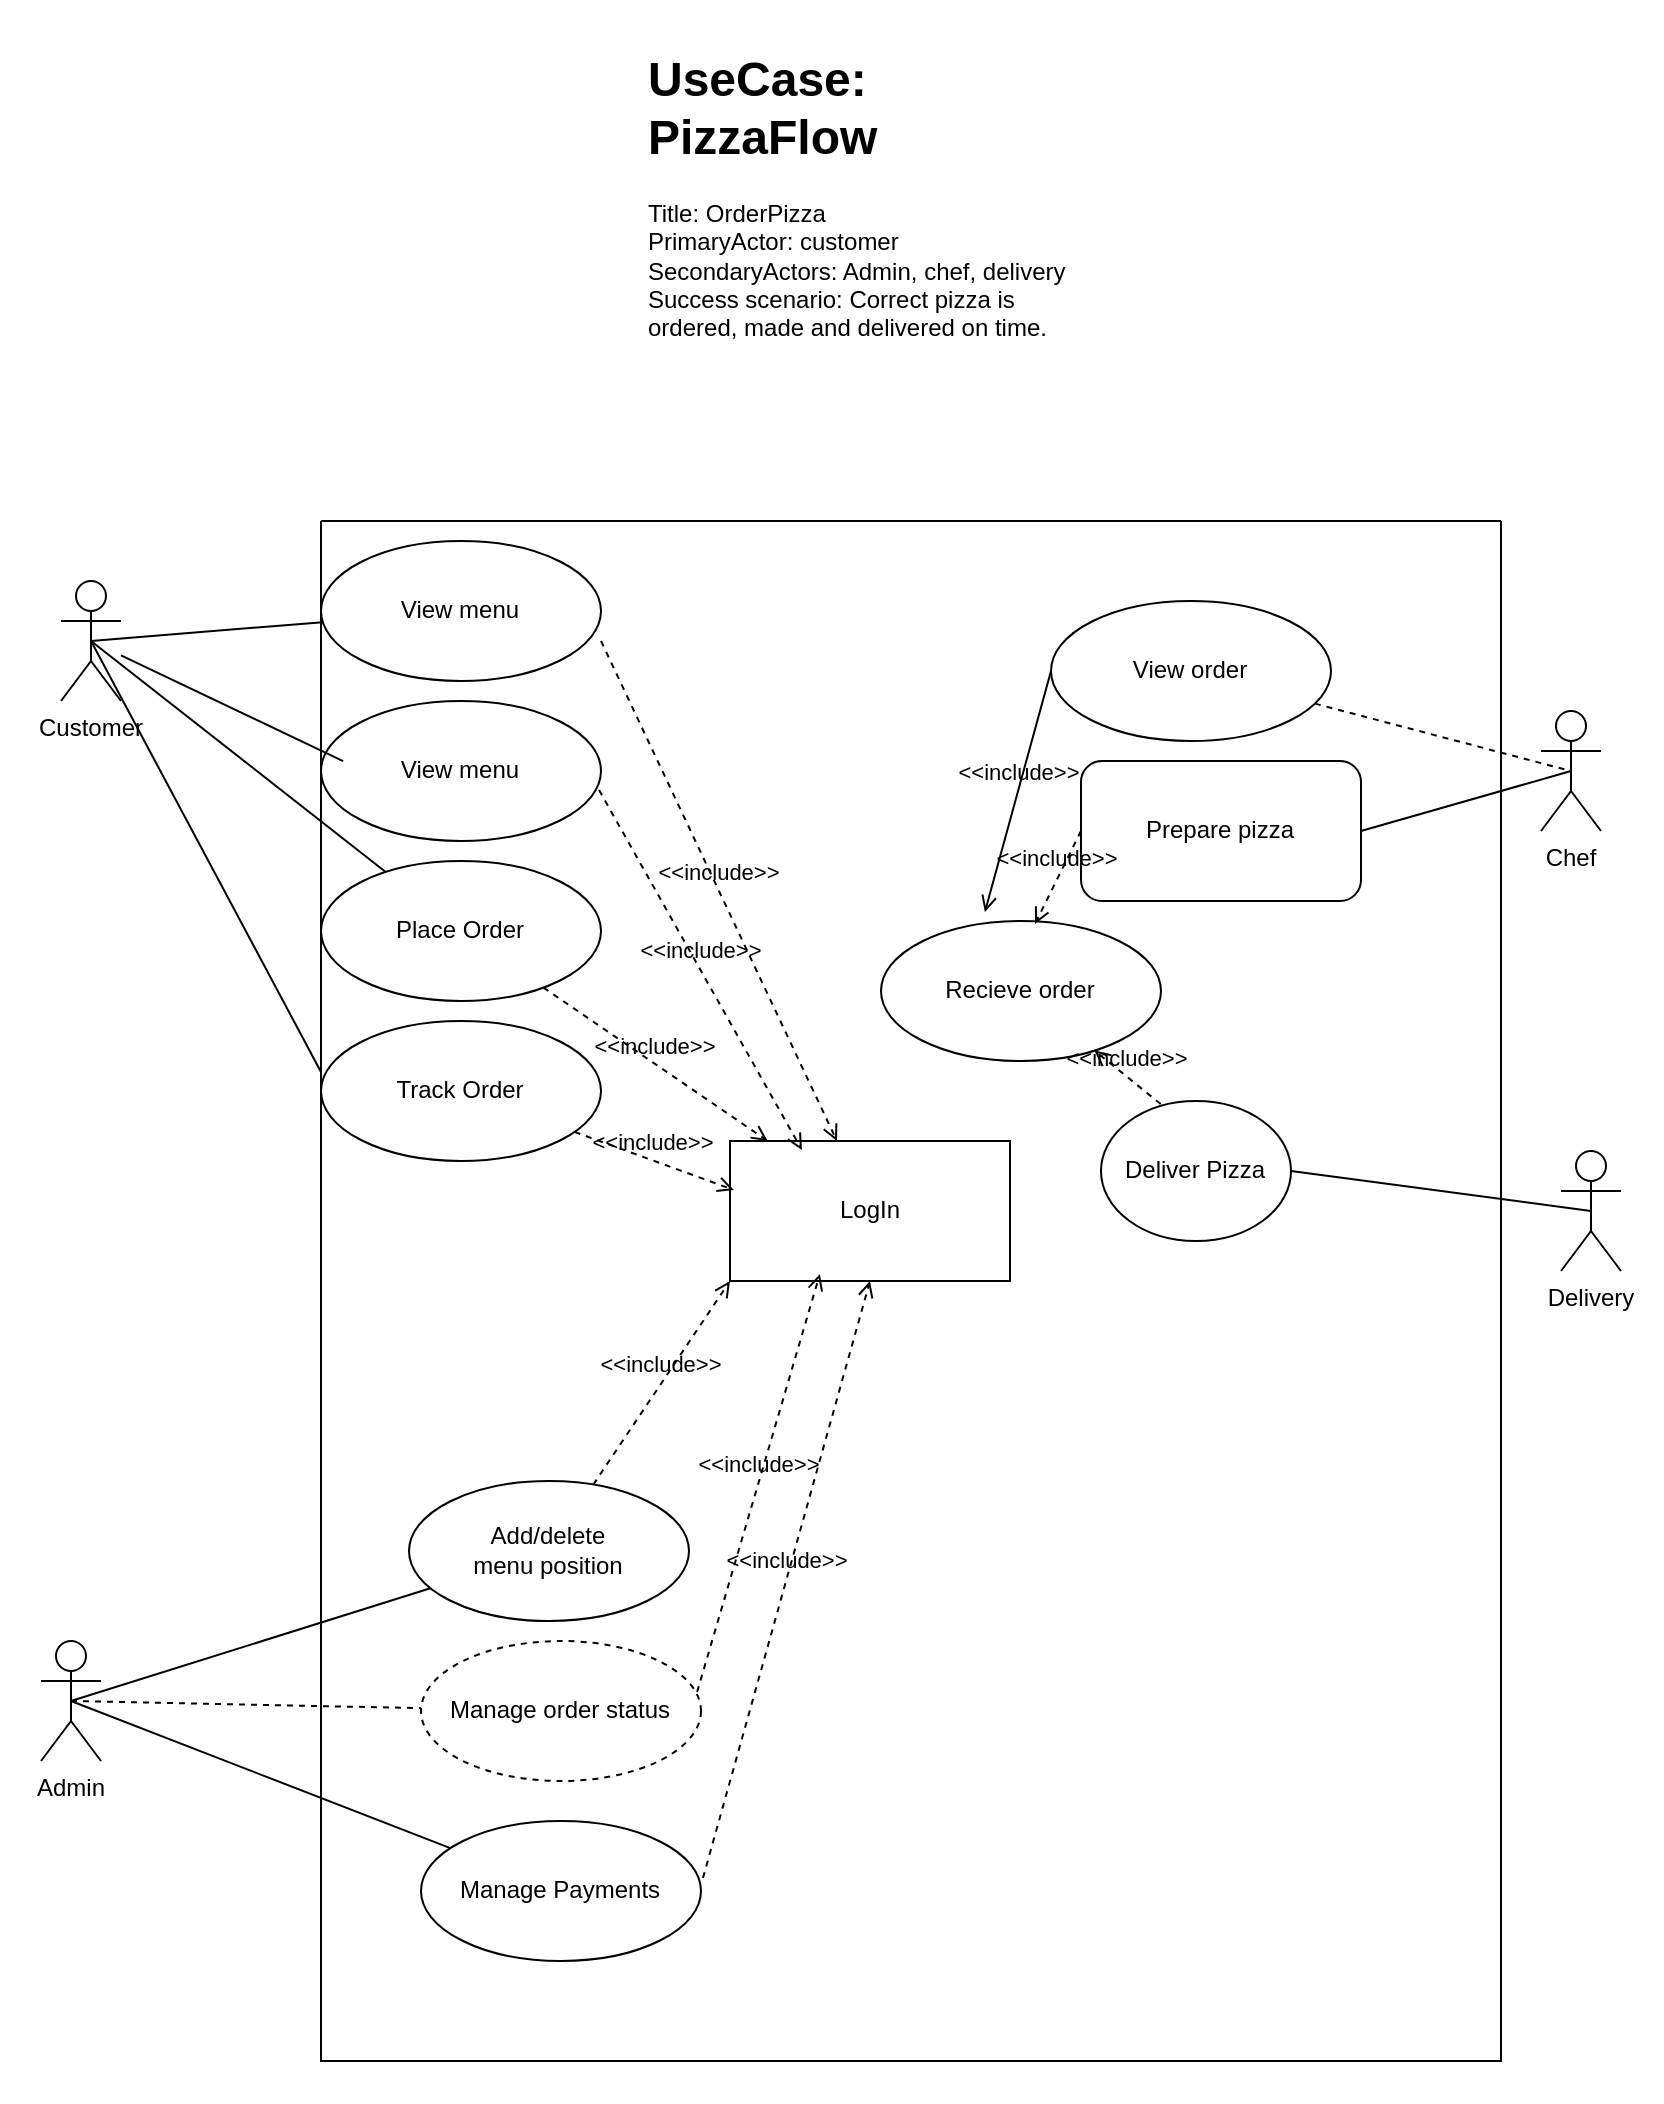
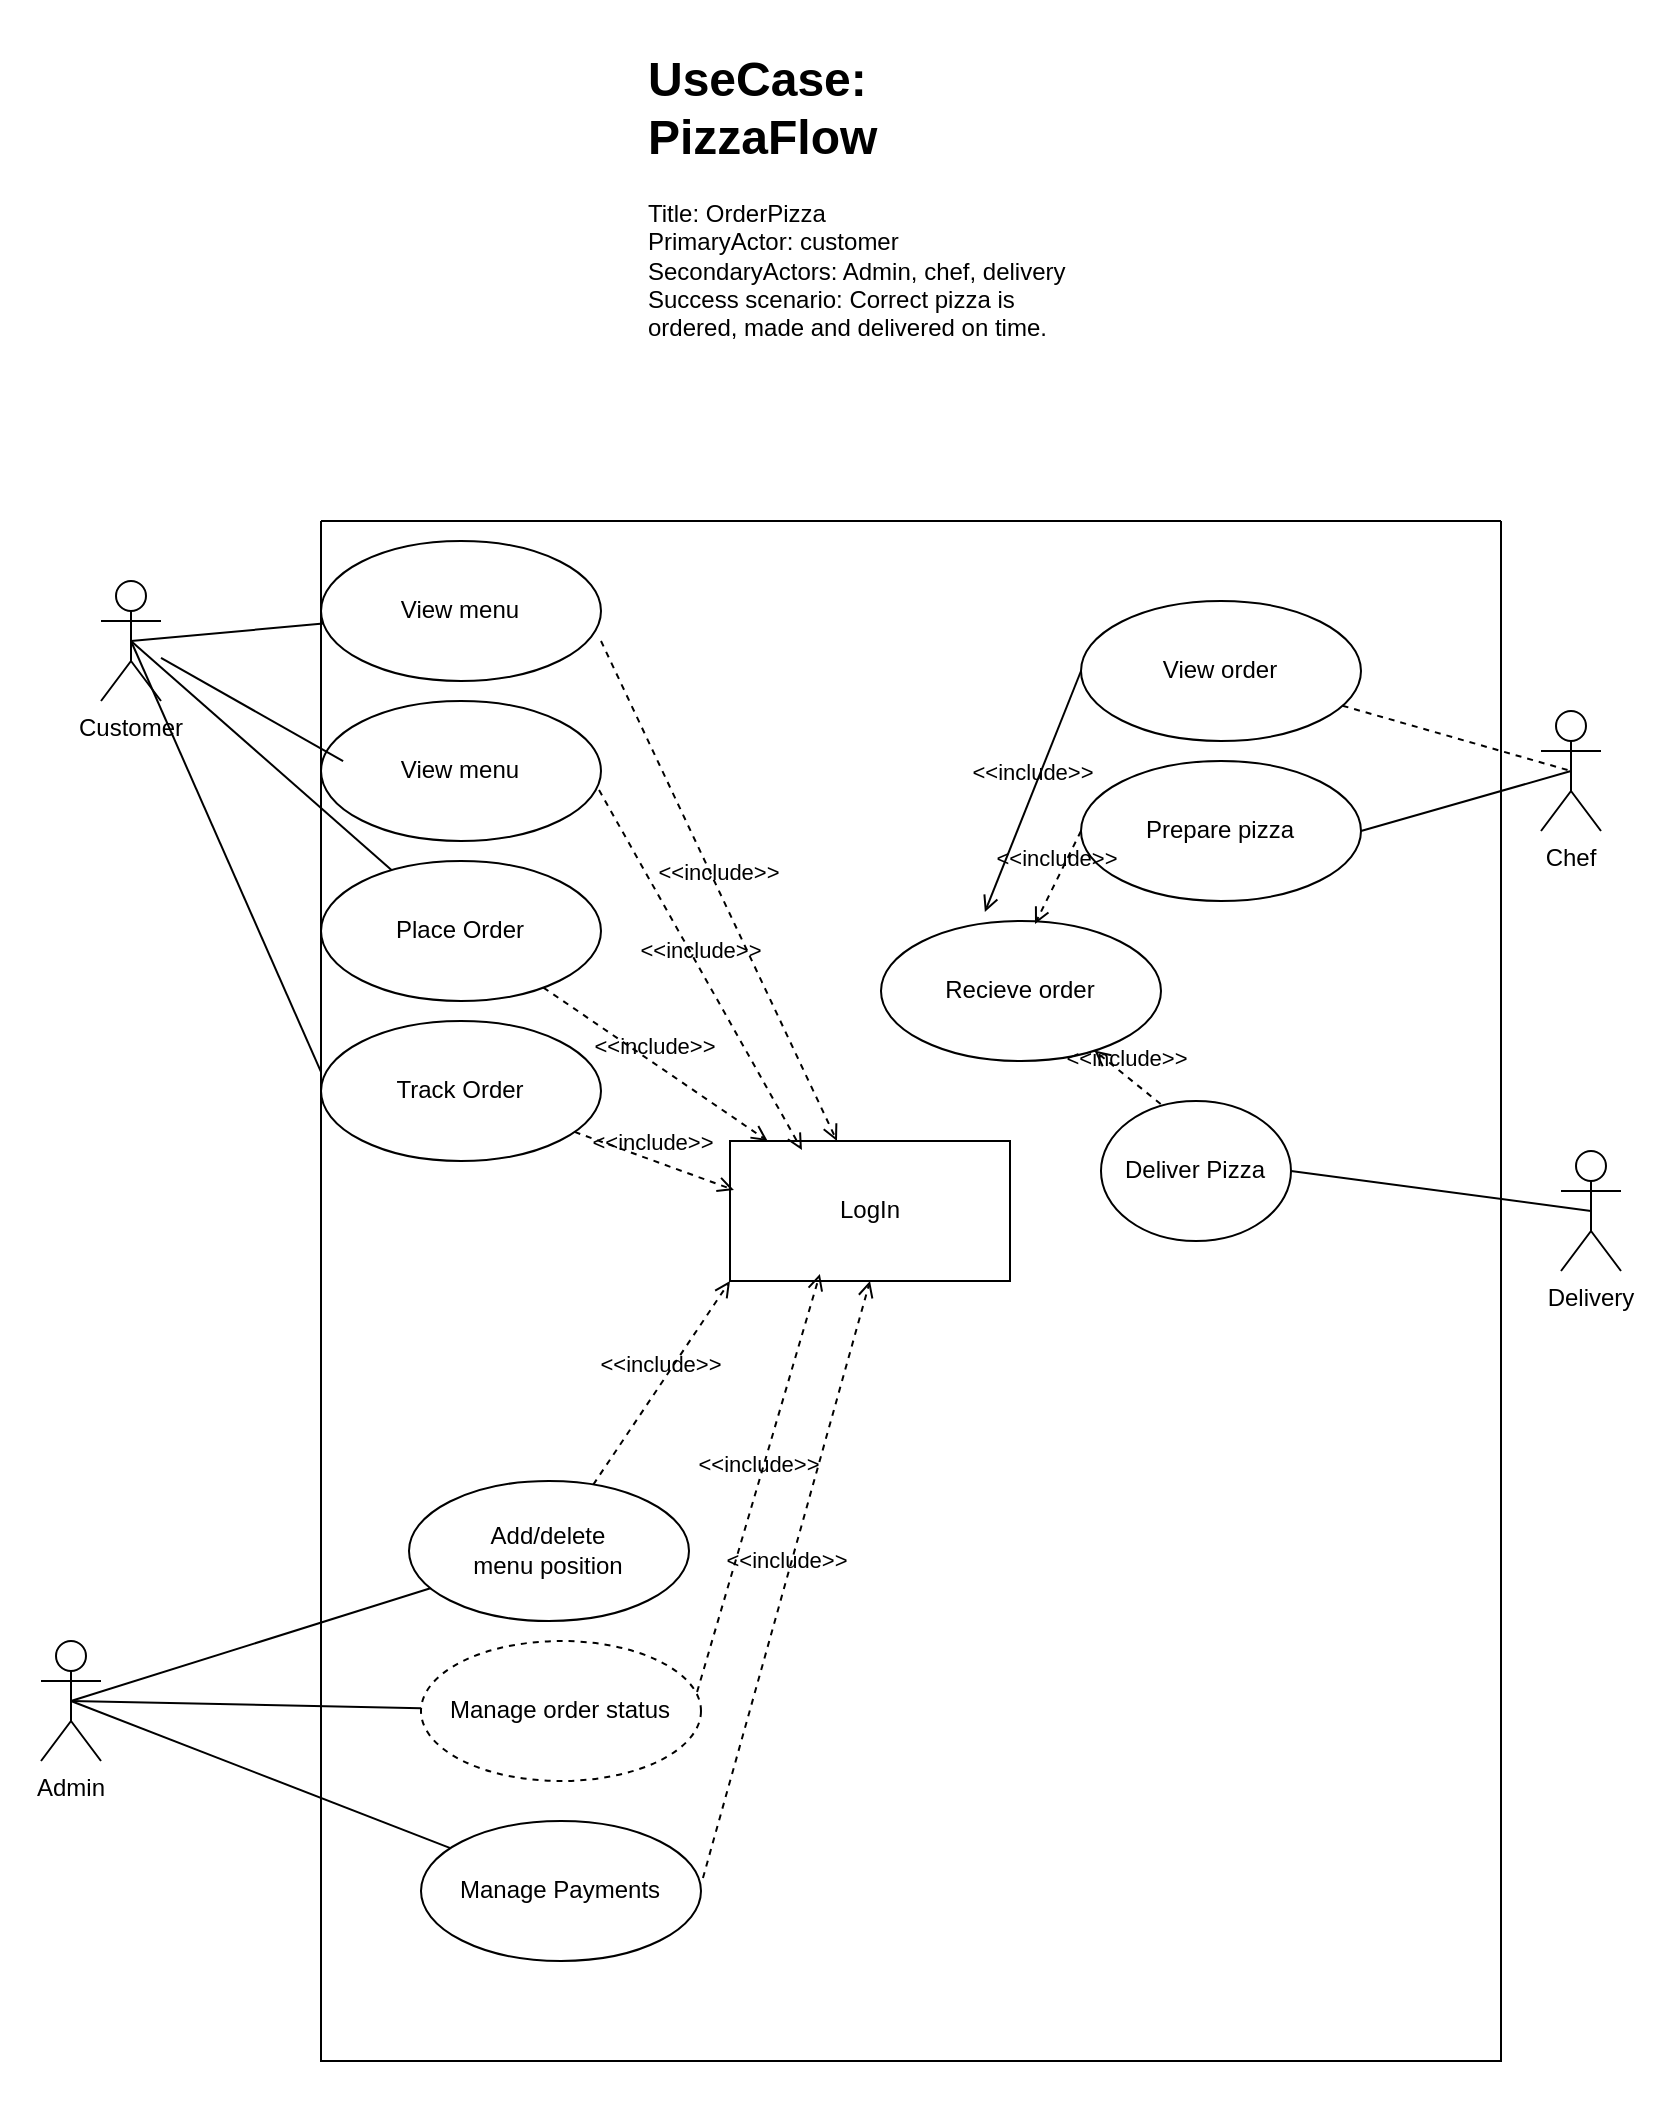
(91, 641) -> (131, 641)
(1191, 671) -> (1221, 671)
(1221, 831) -> (1221, 831)
(204, 1704) -> (204, 1704)
